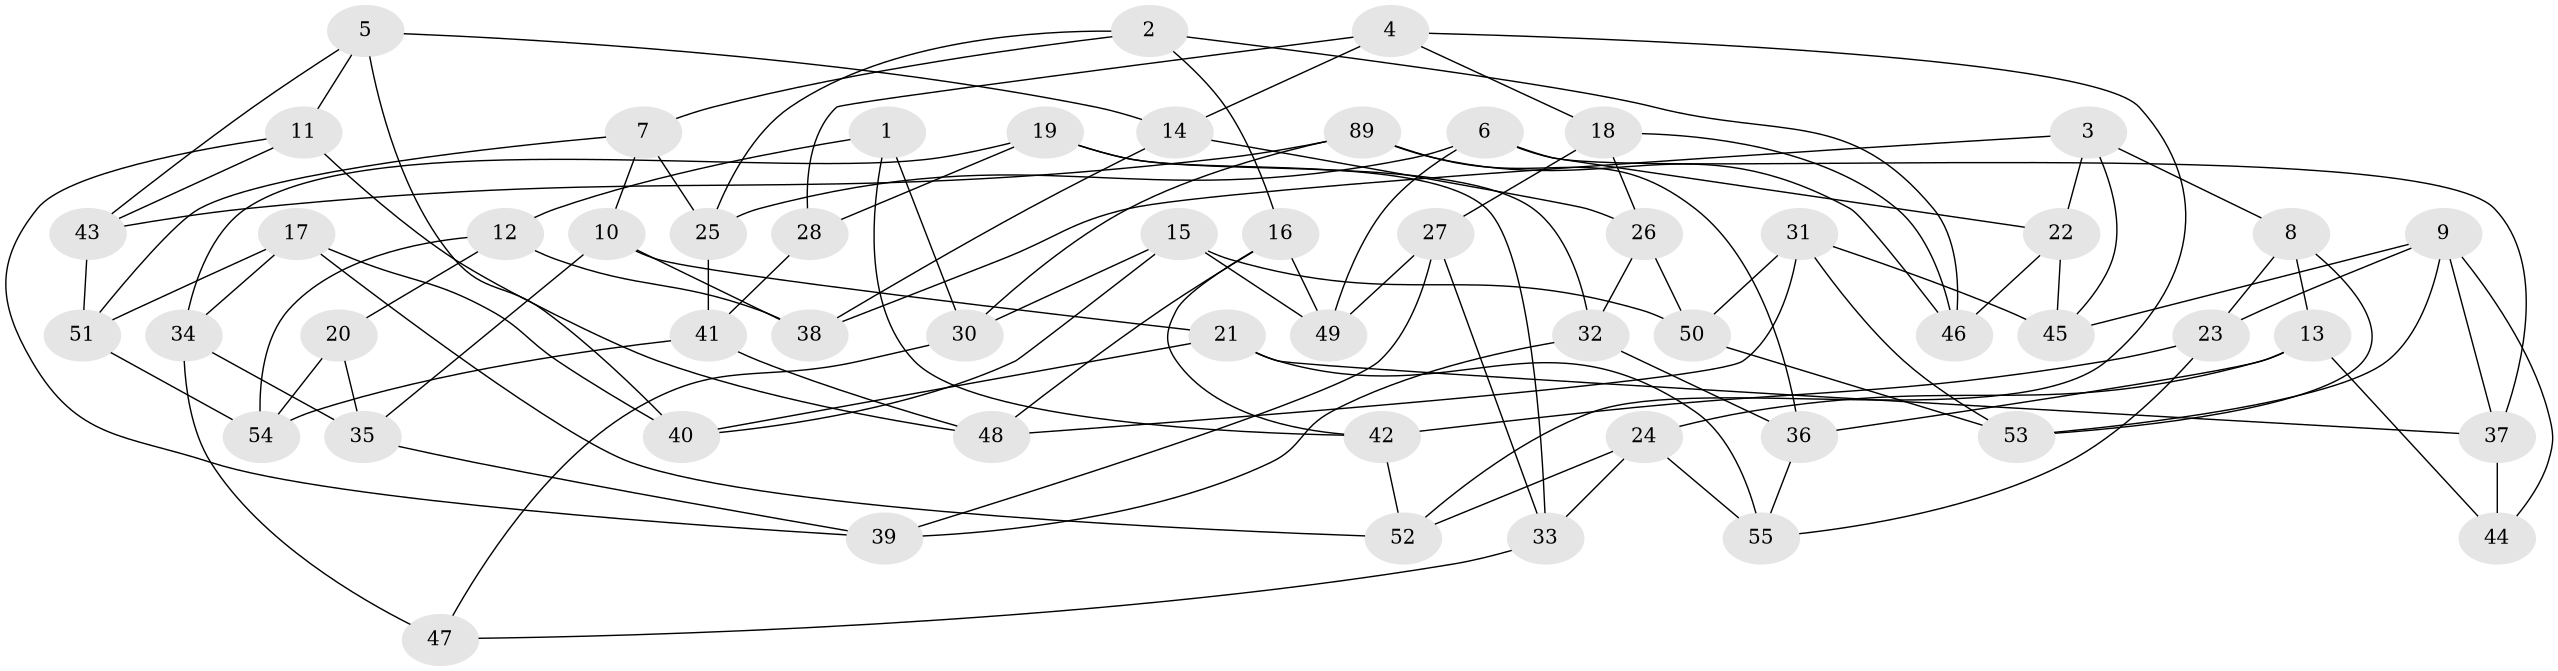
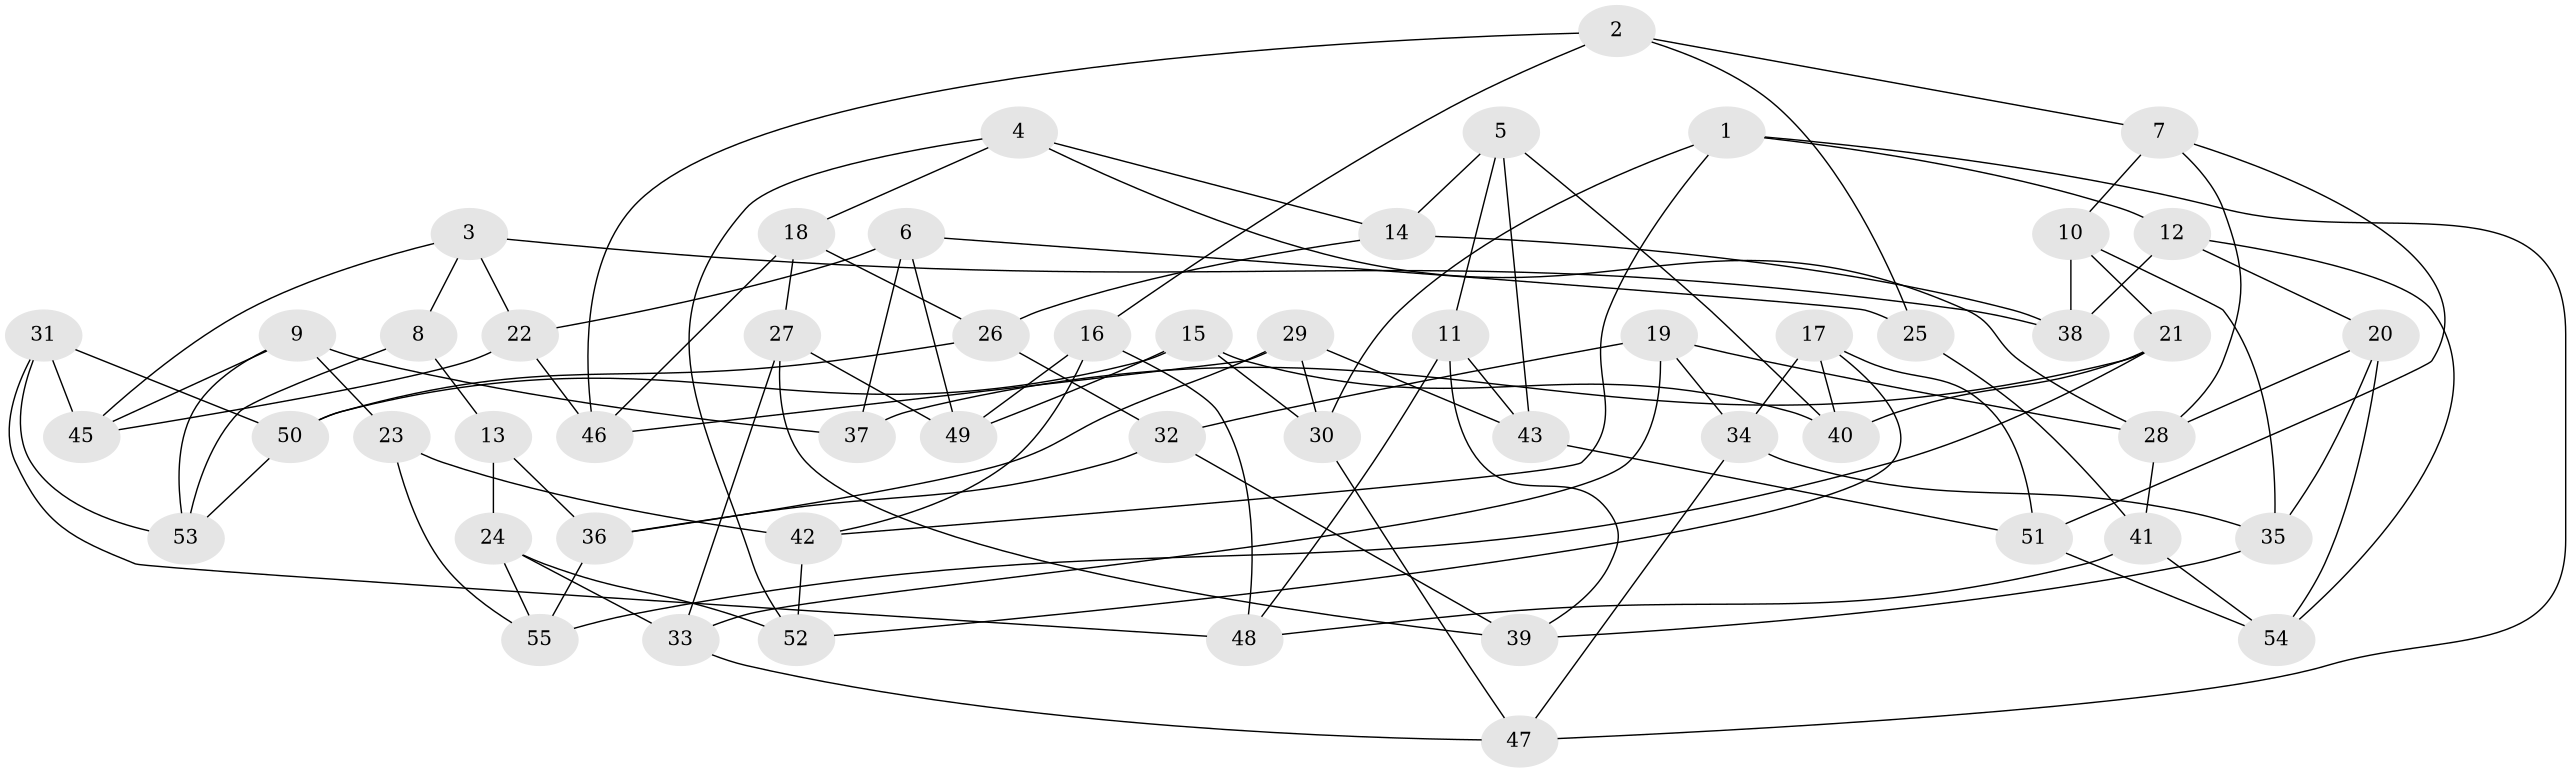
(1362, 133) -> (1296, 336)
(683, 194) -> (2241, 285)
(2242, 296) -> none
none -> (2269, 386)
none -> (2566, 537)
(2497, 539) -> none
